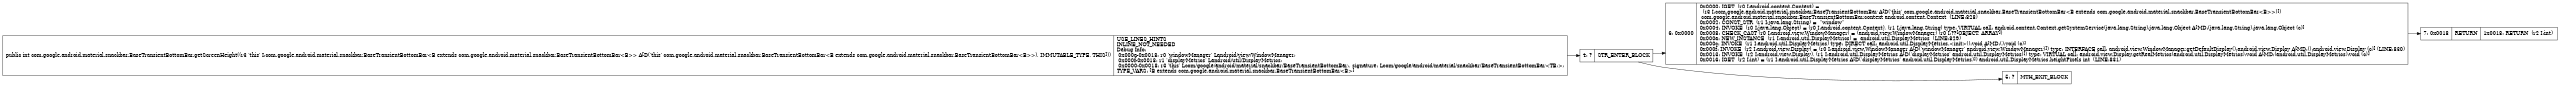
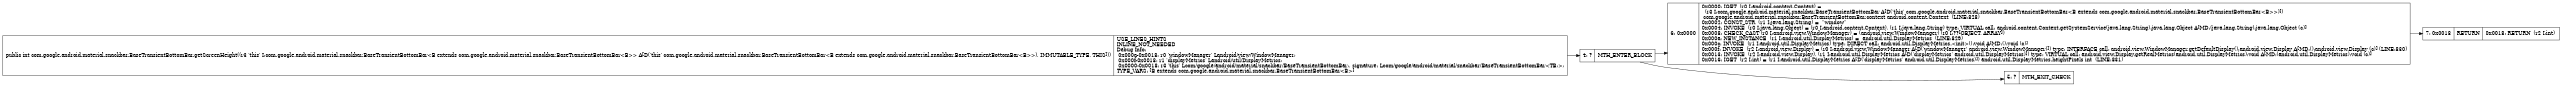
(2519, 33) -> (2521, 33)
(1624, 55) -> (1625, 55)
(2044, 77) -> (2046, 77)
